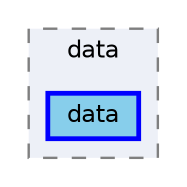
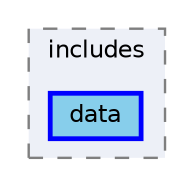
(93, 51) -> (97, 51)
